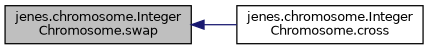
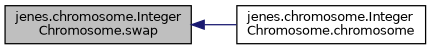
(330, 25) -> (331, 25)
